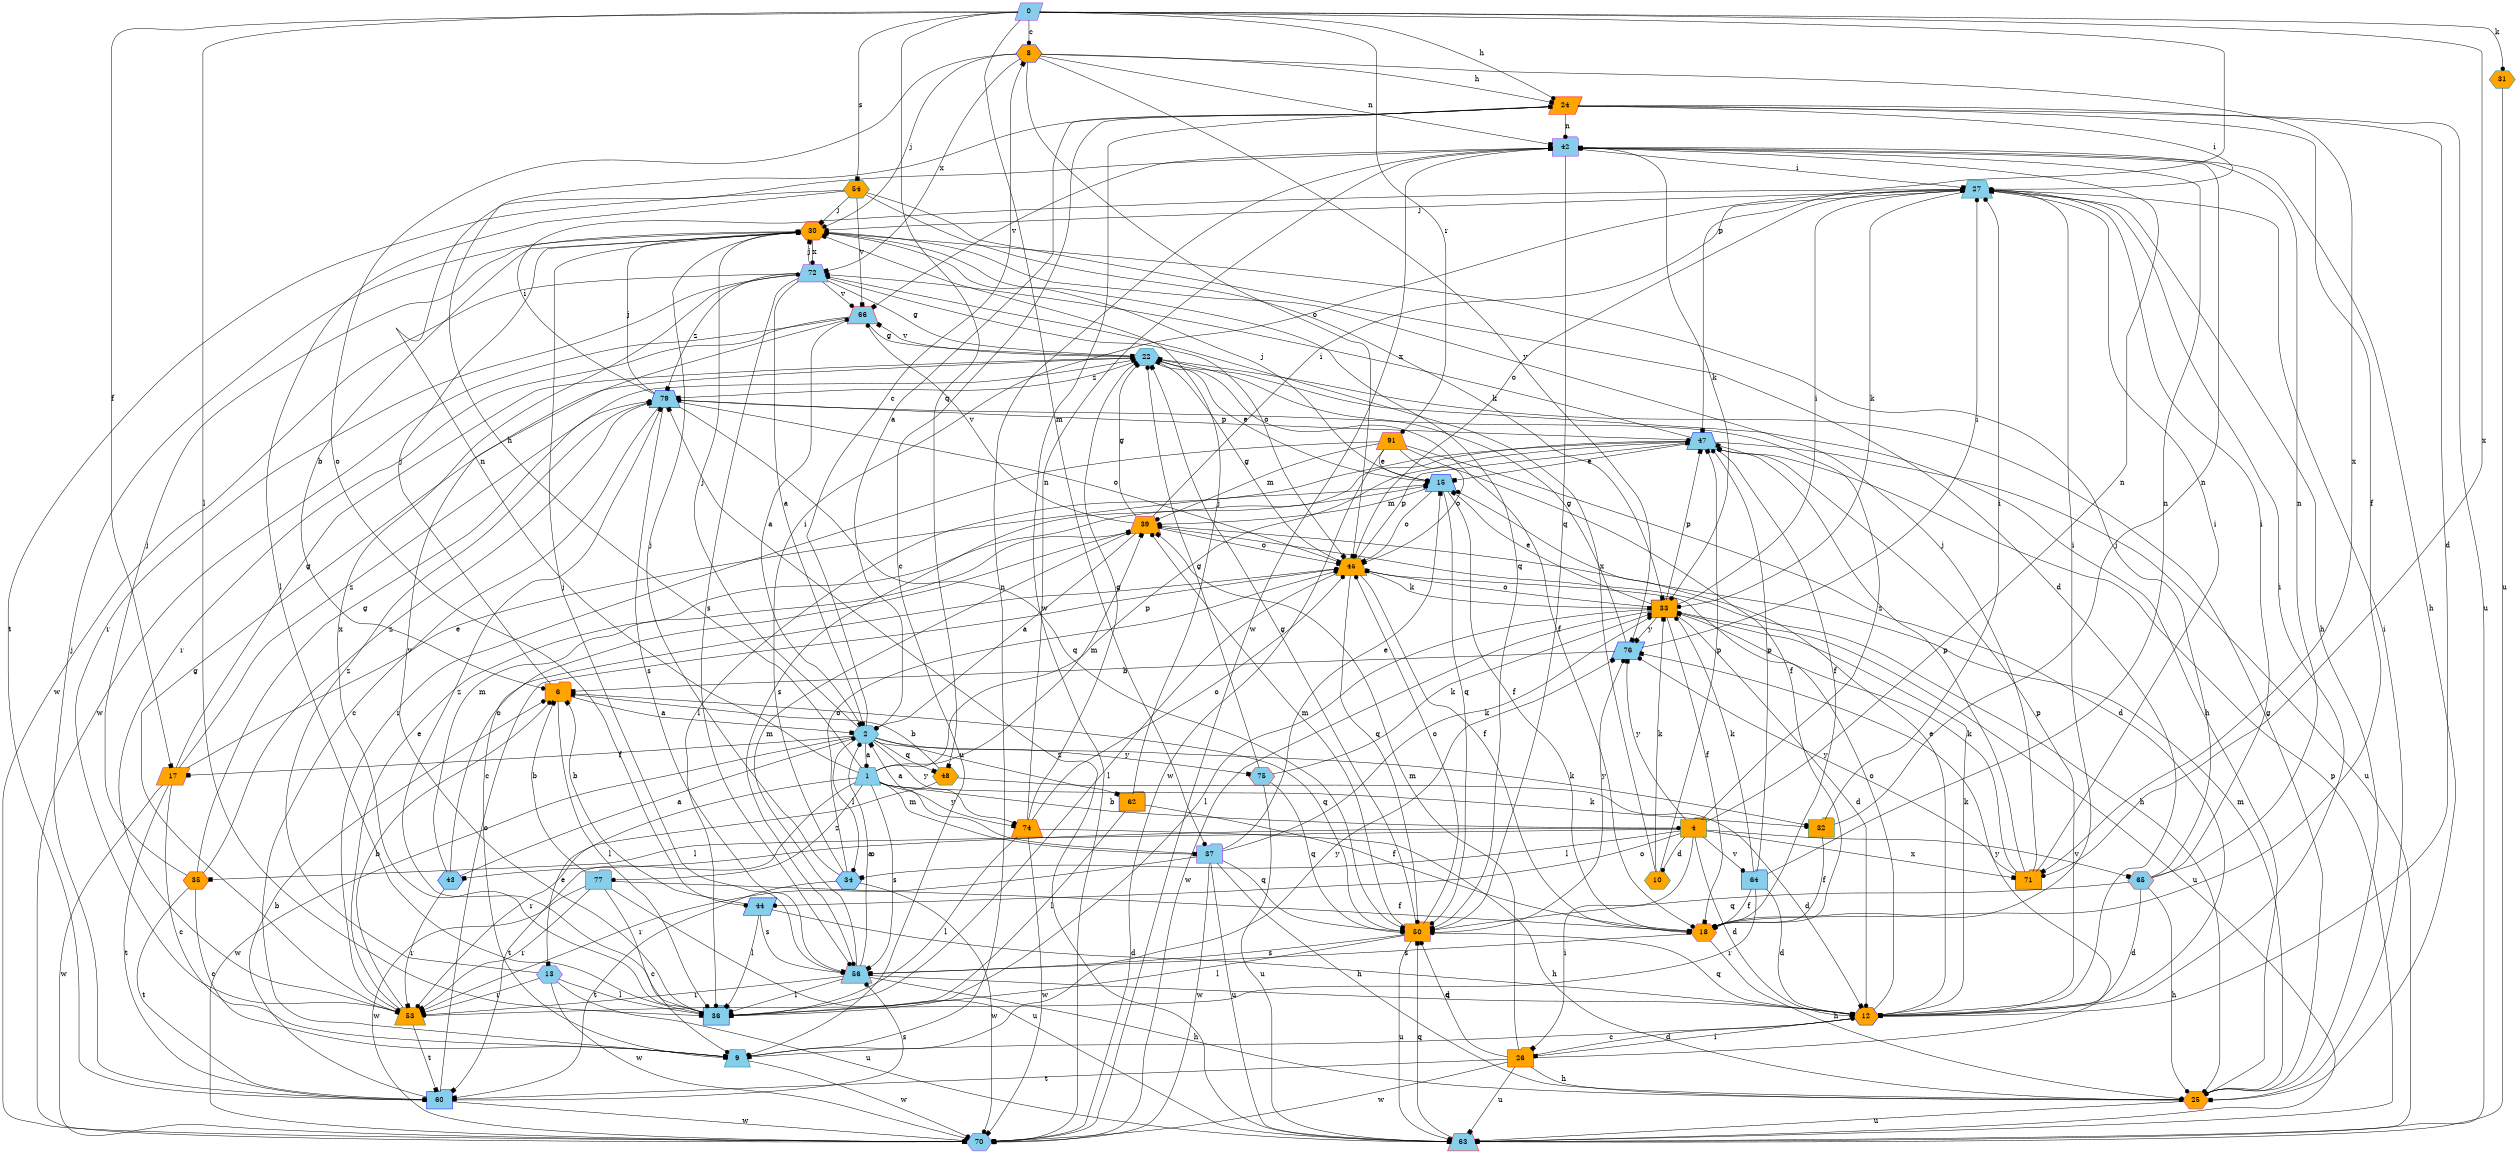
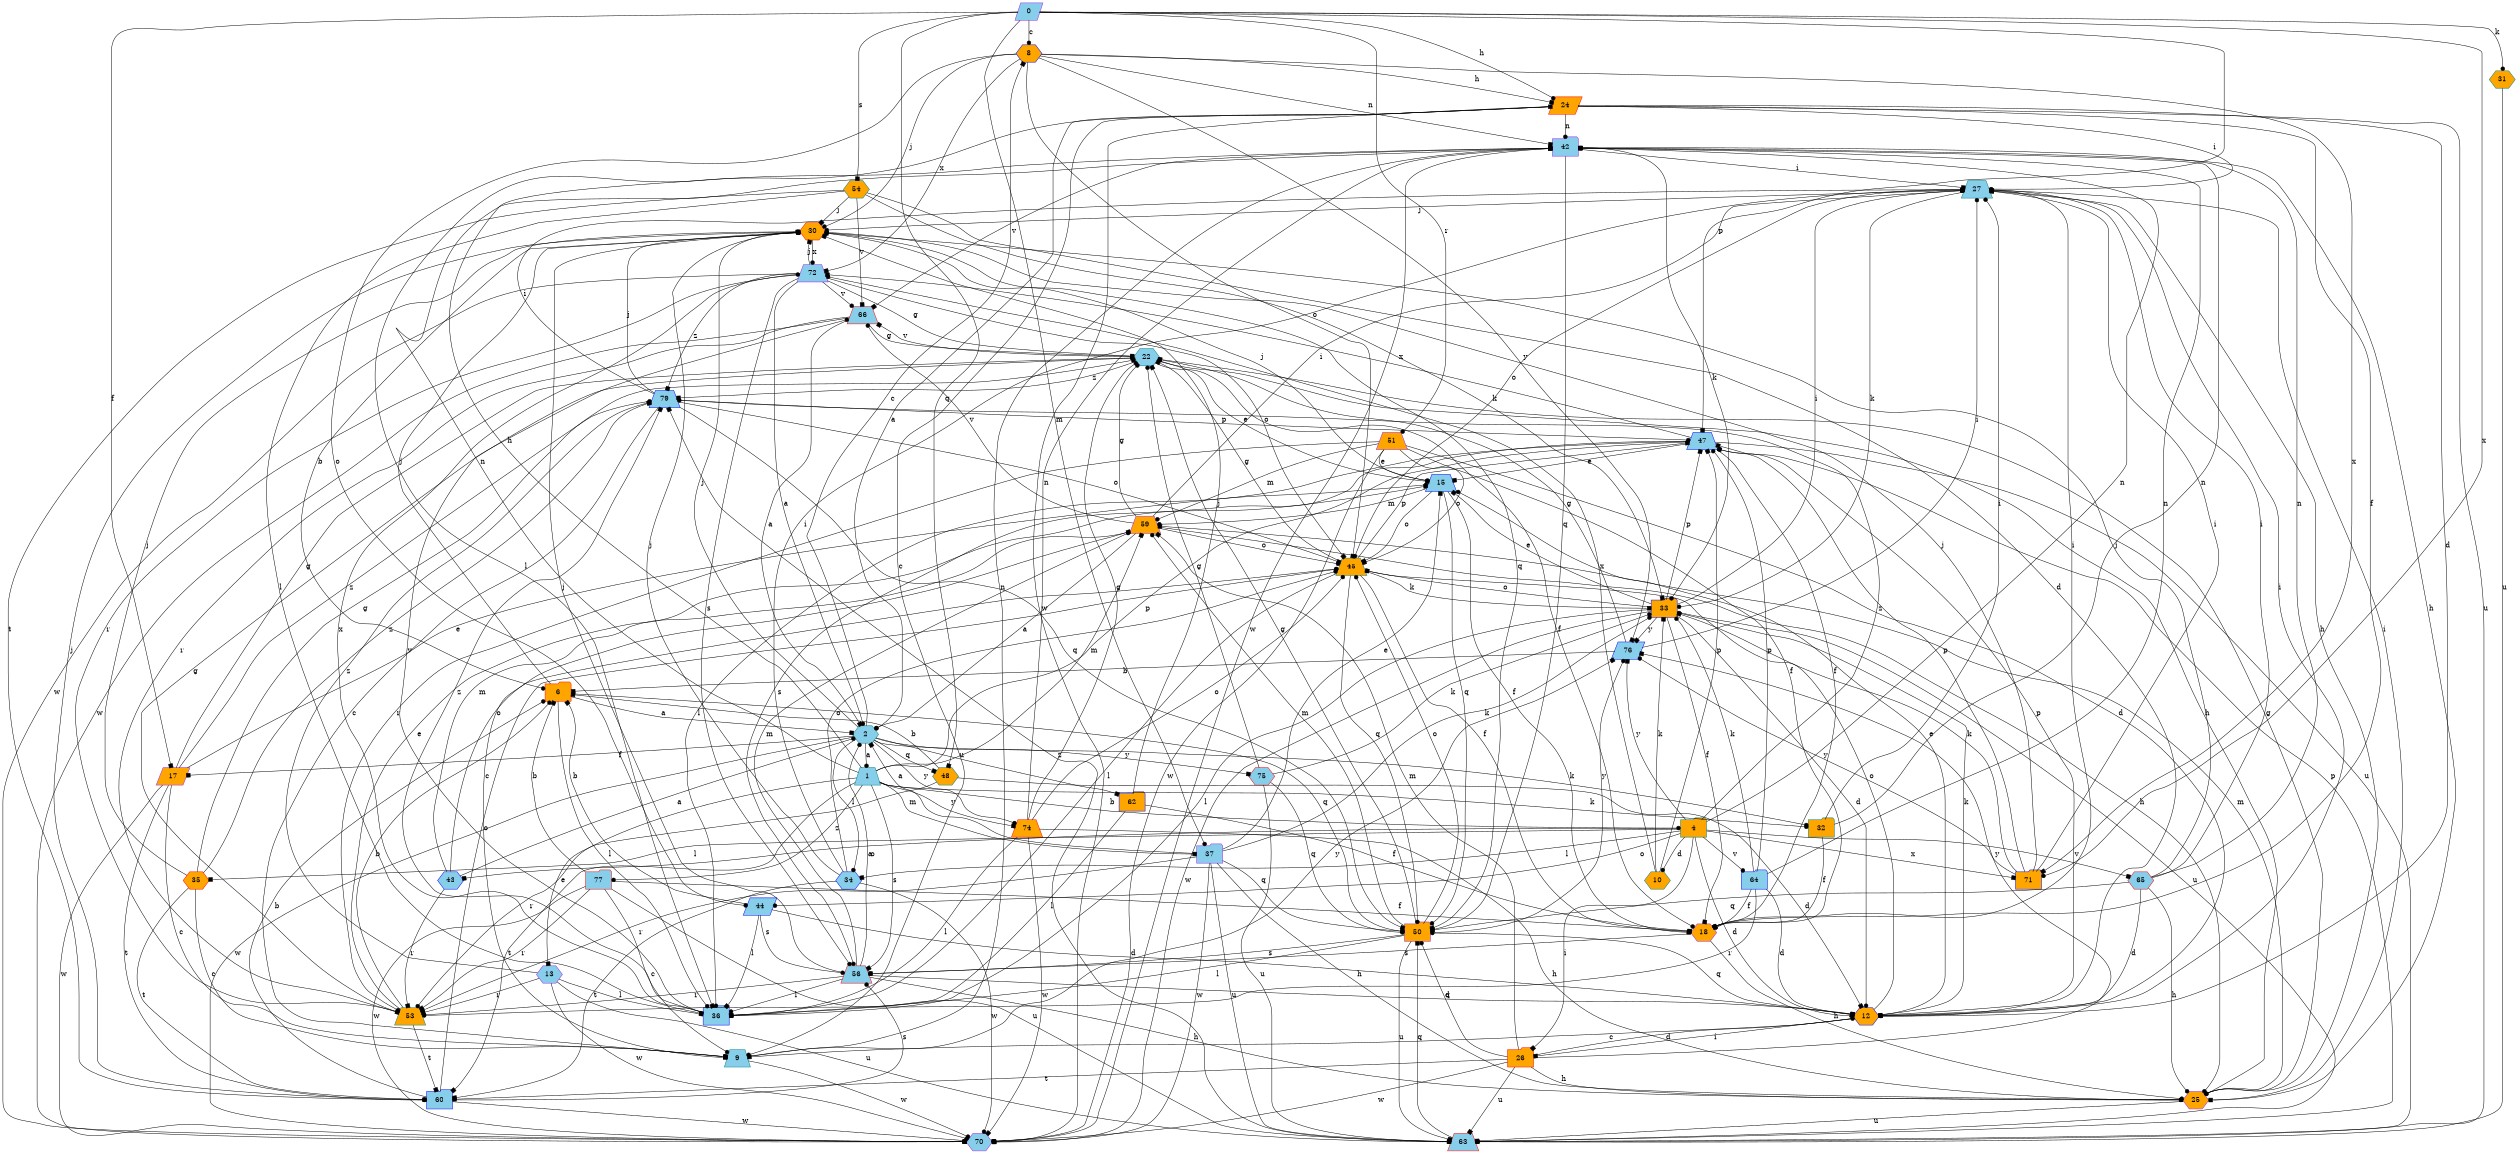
(203, 296) -> (538, 178)
(1392, 441) -> (1392, 441)
(1145, 525) -> (1145, 525)
(661, 724) -> none
